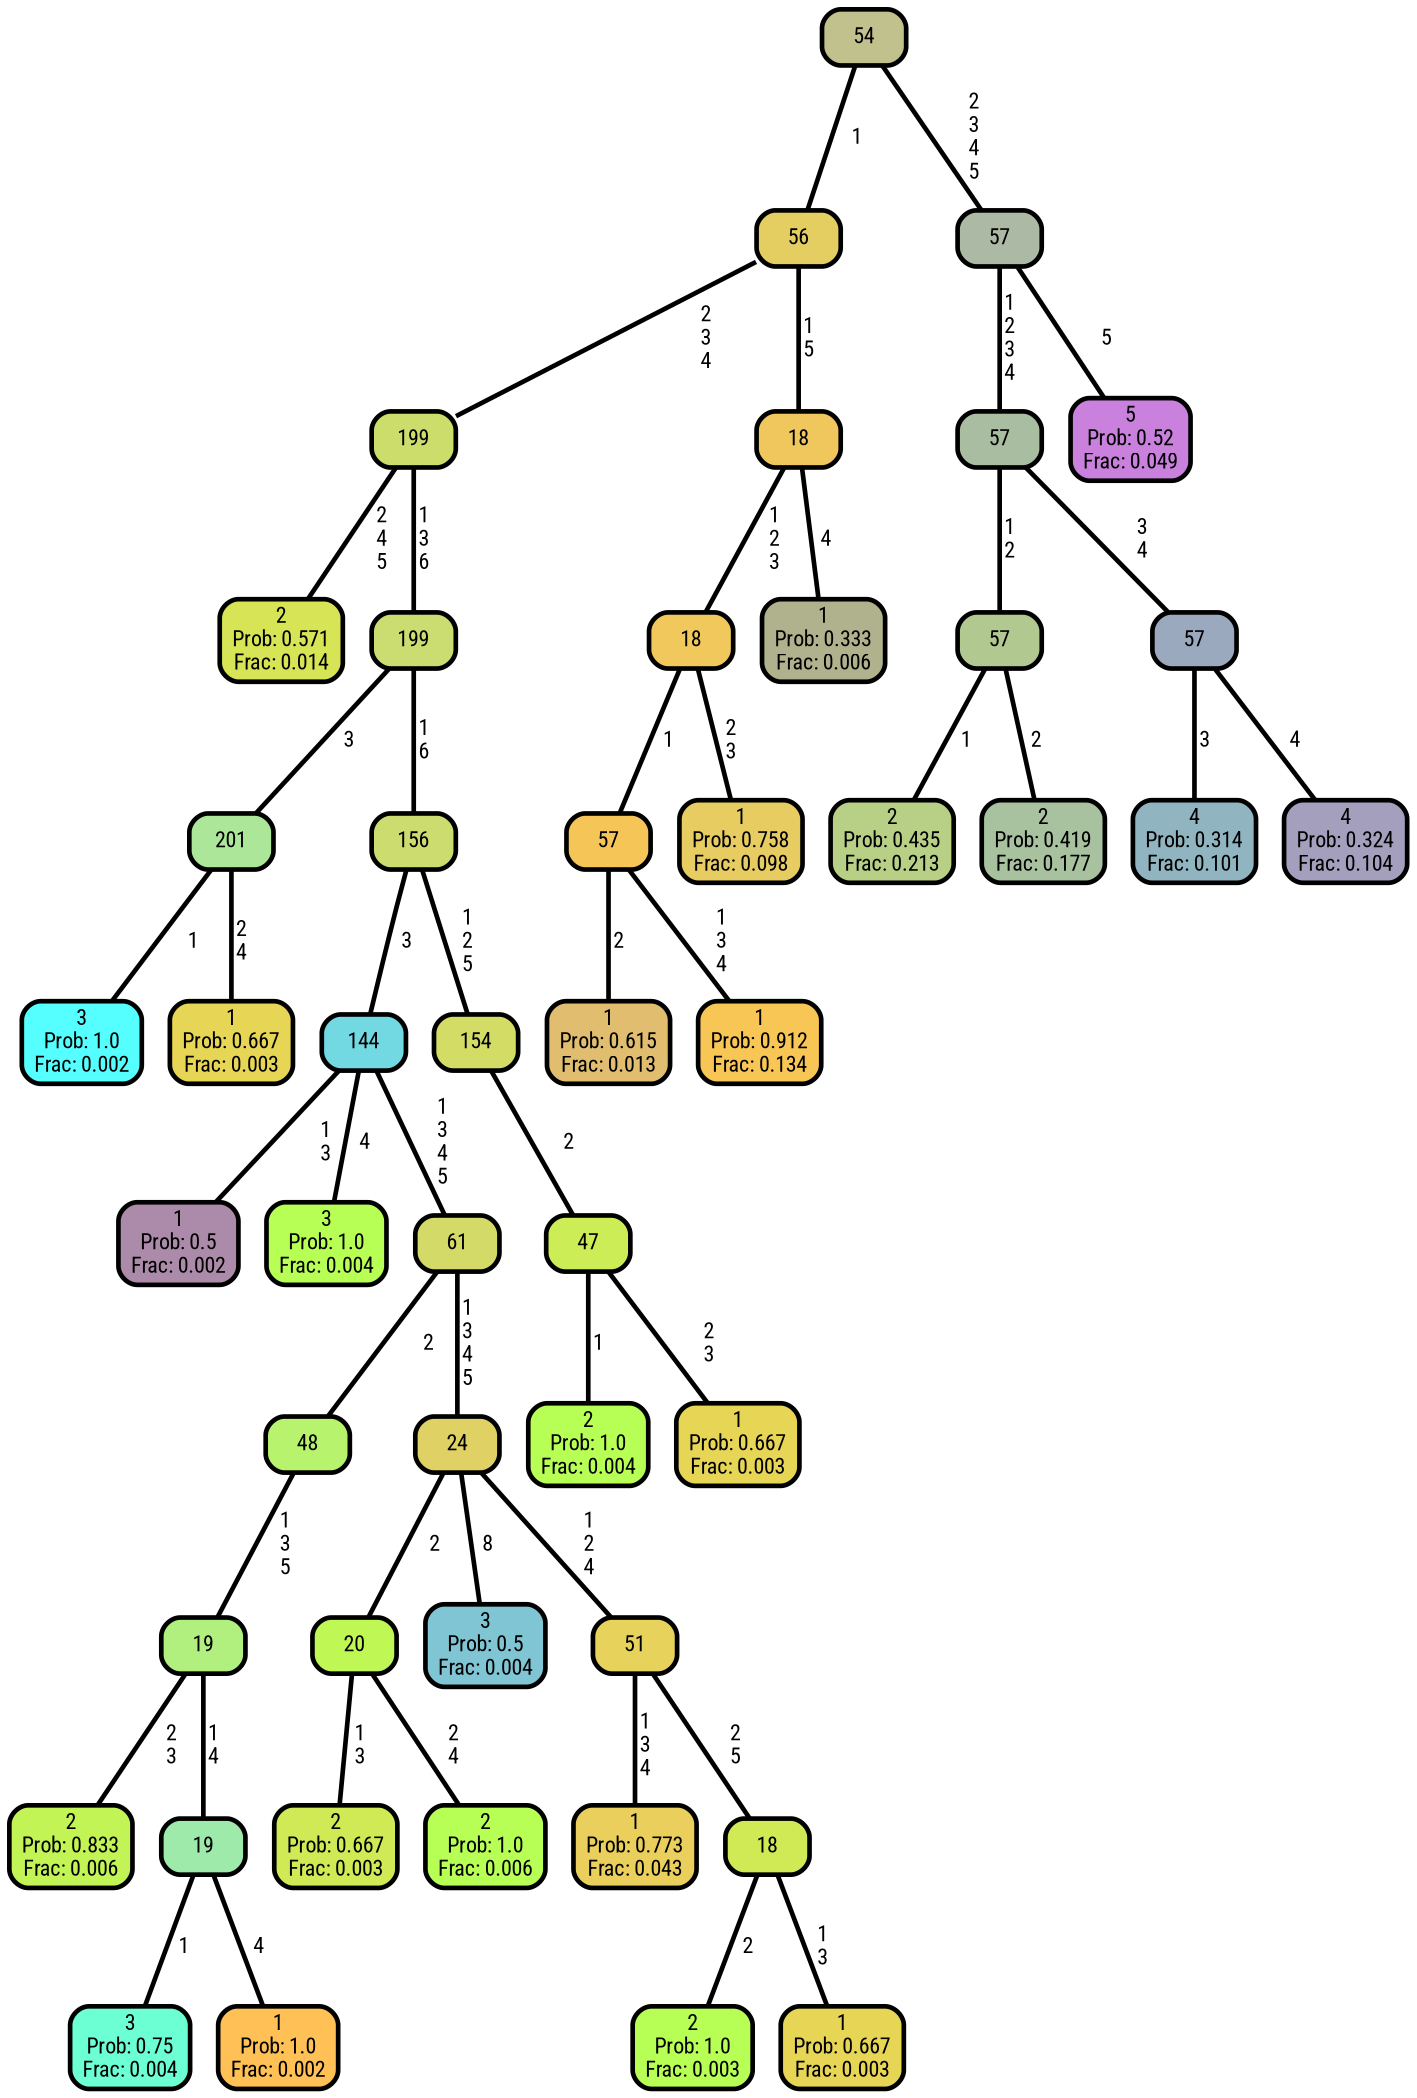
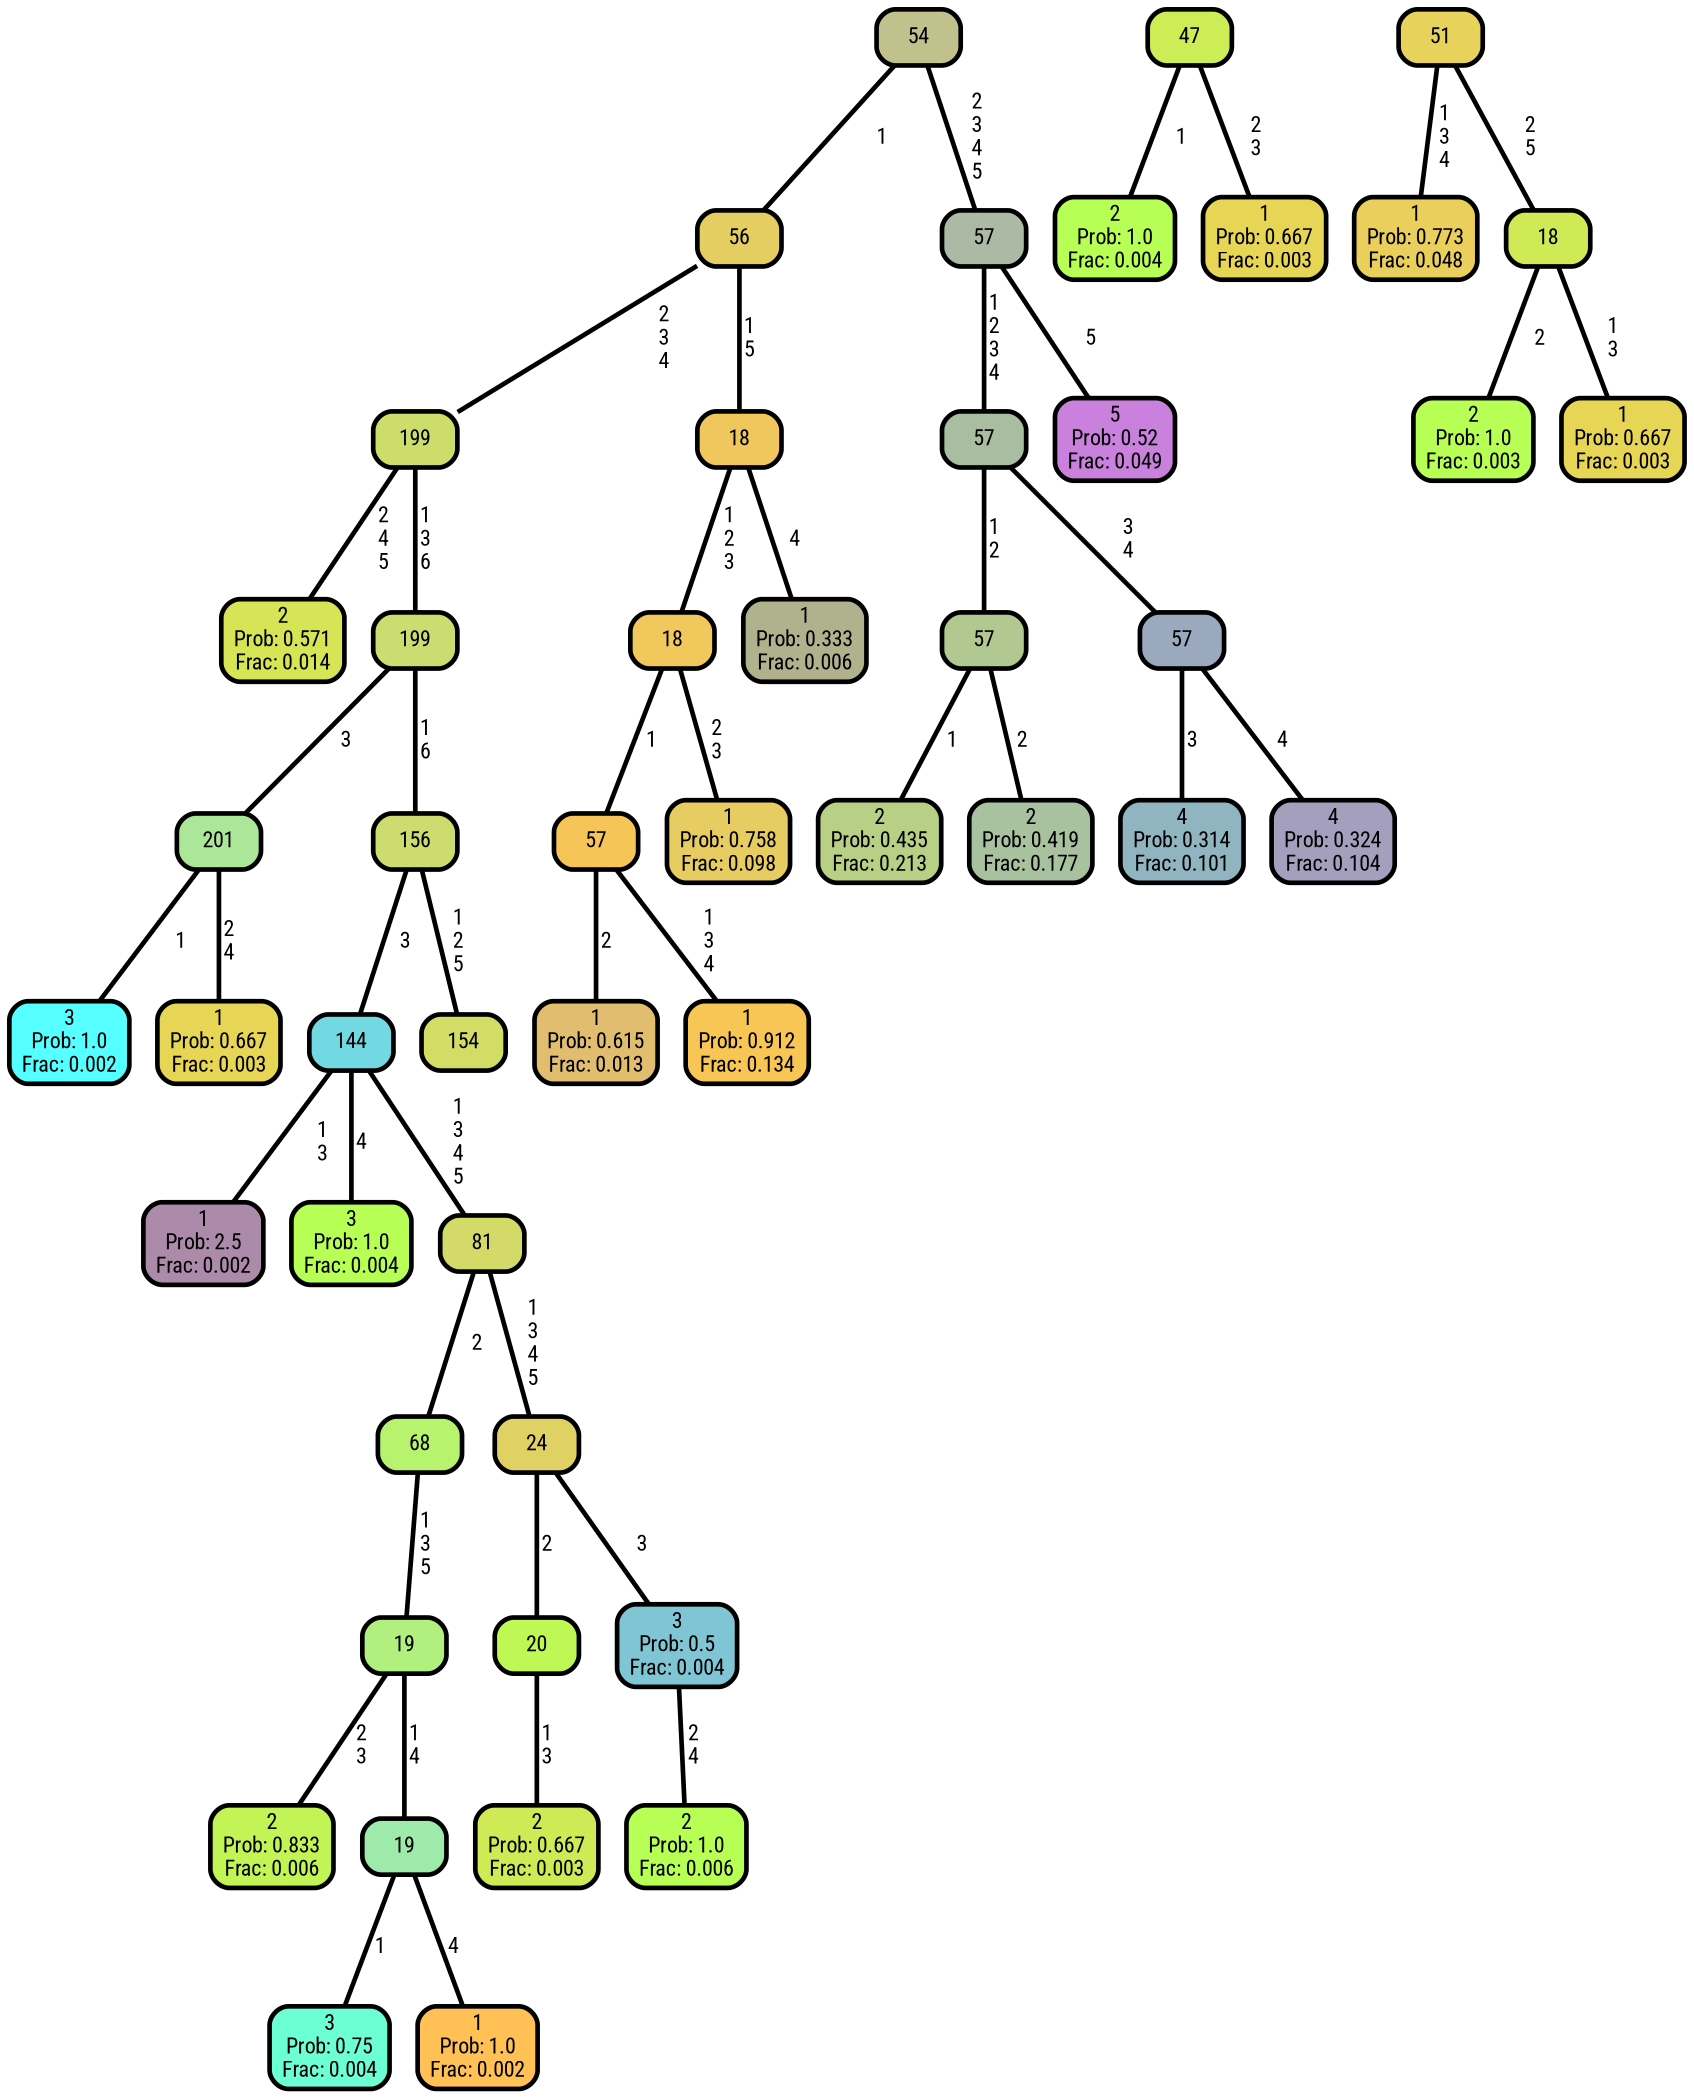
(532, 1143) -> none
(178, 1244) -> (203, 1244)
(457, 1244) -> (482, 1244)
(308, 1445) -> (420, 1445)
(485, 1545) -> (640, 1545)
(546, 1545) -> none
(416, 1739) -> (682, 1746)
(635, 1847) -> (1416, 238)
